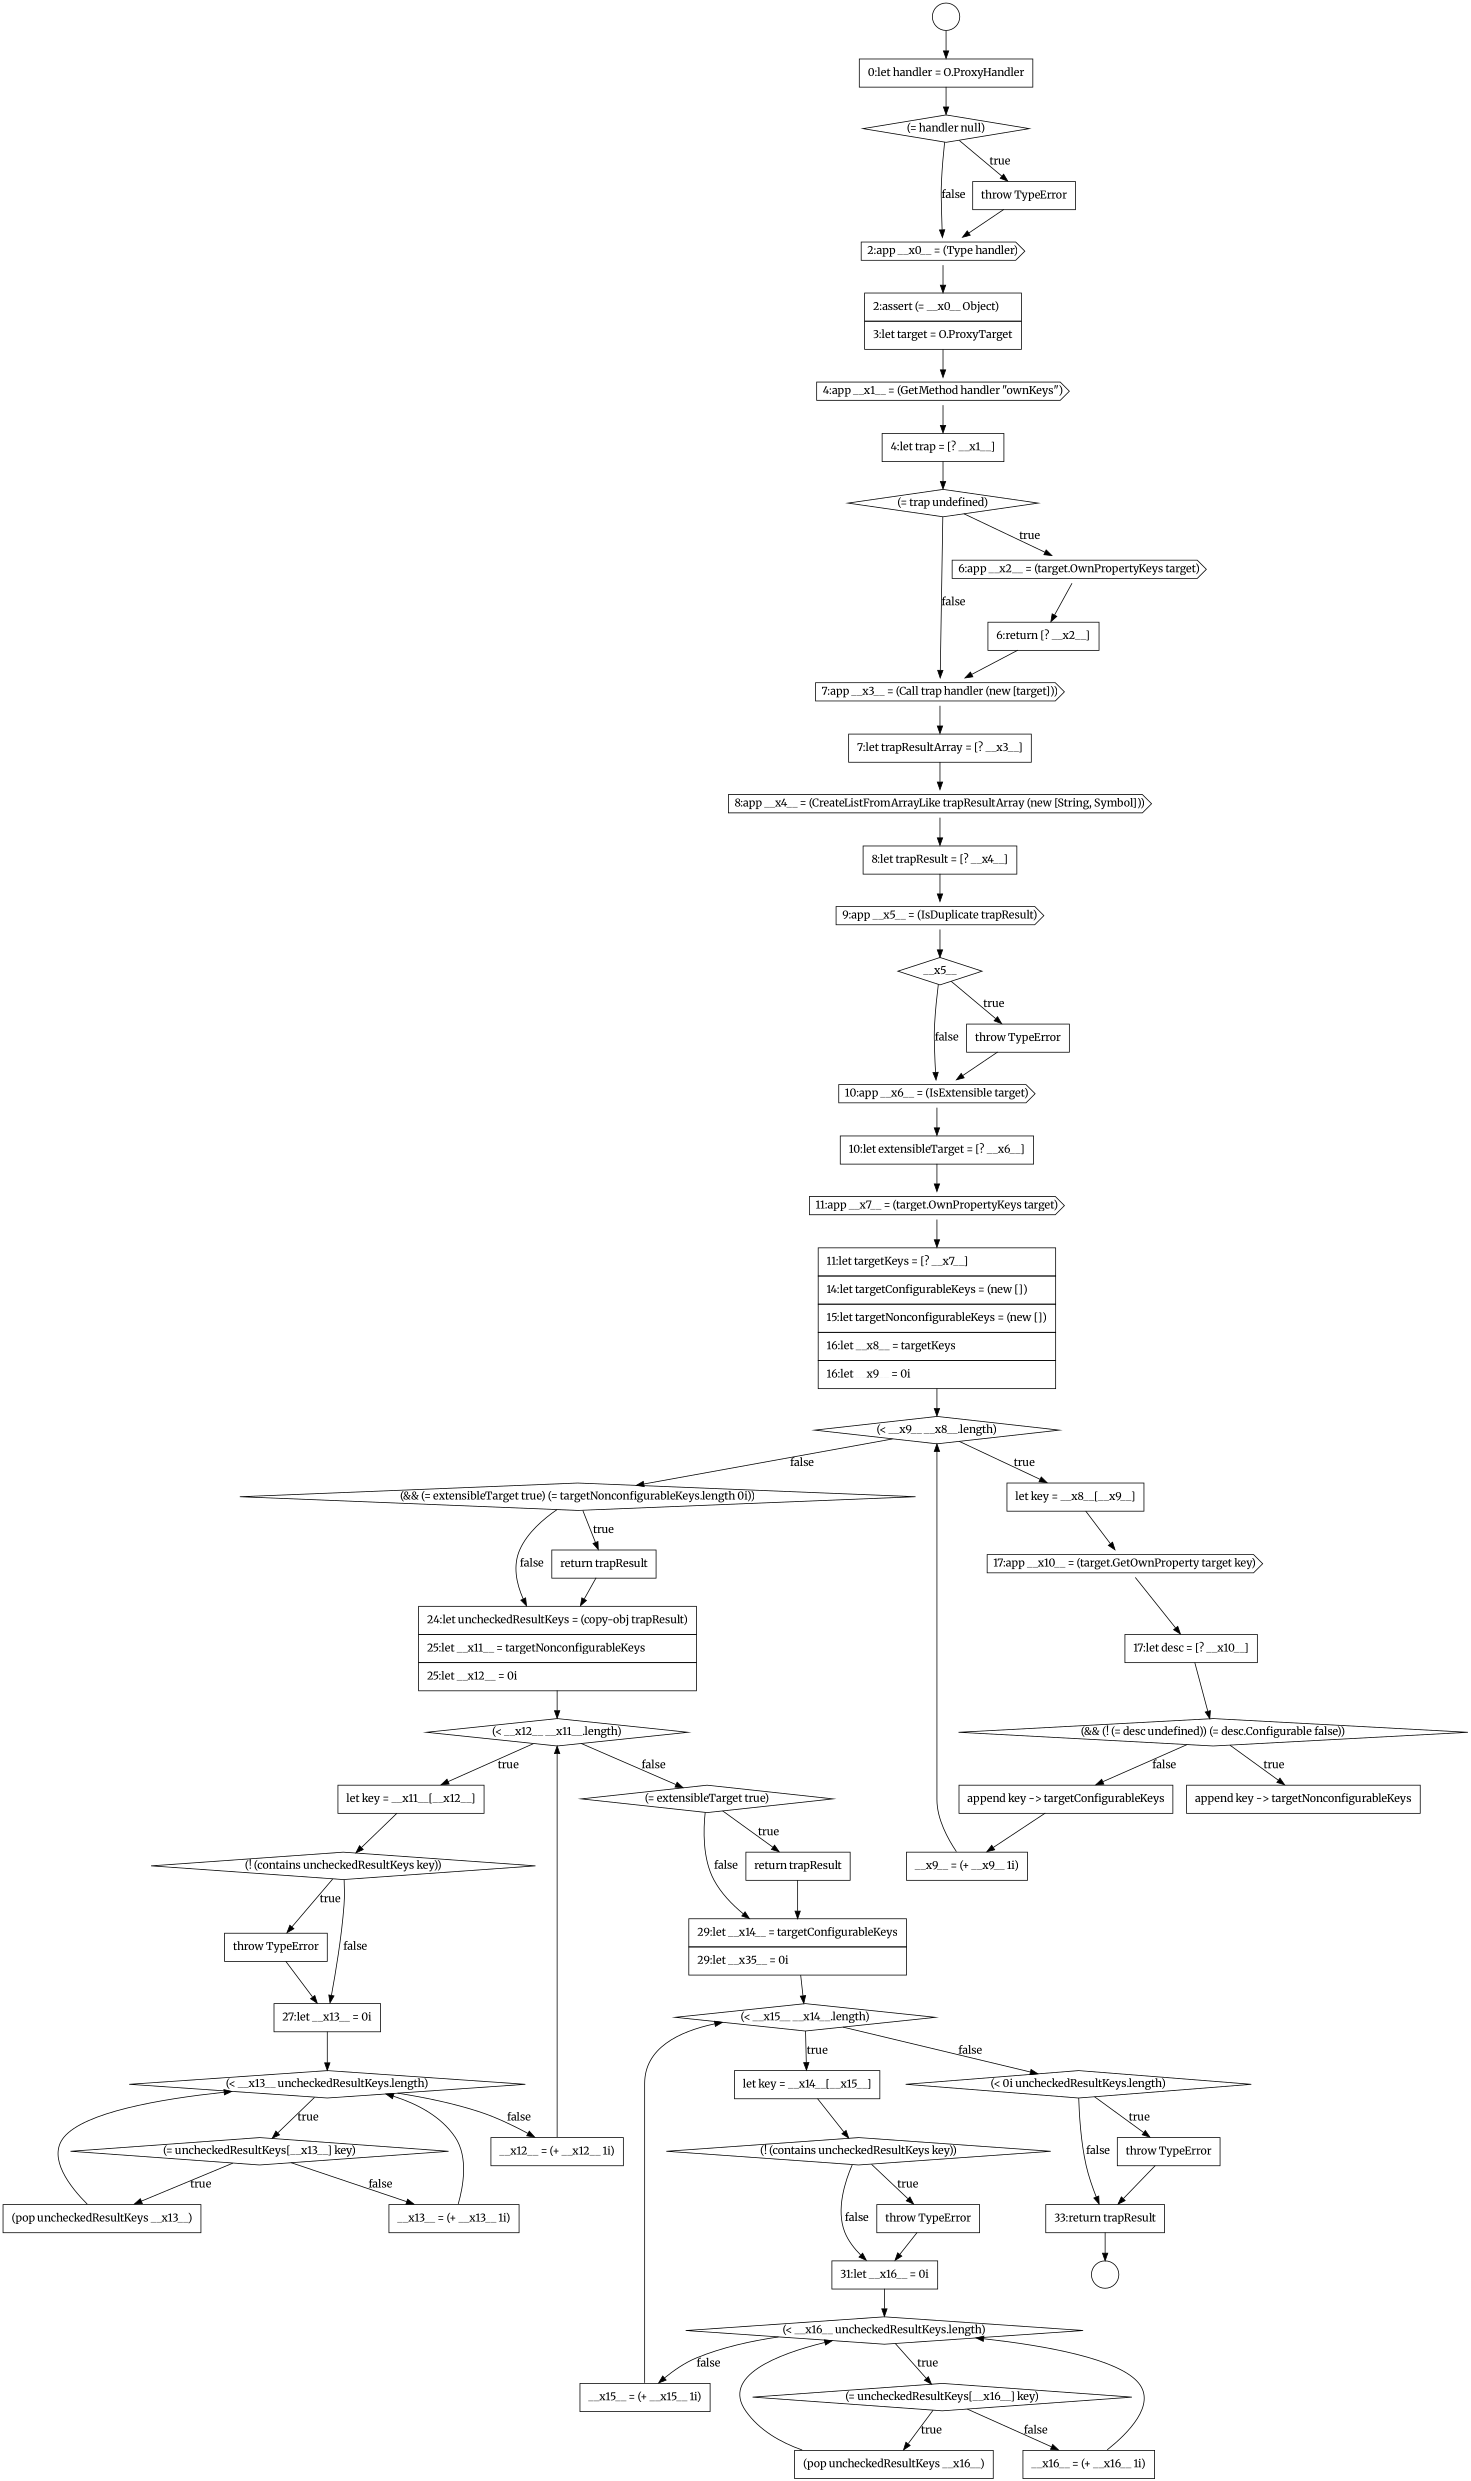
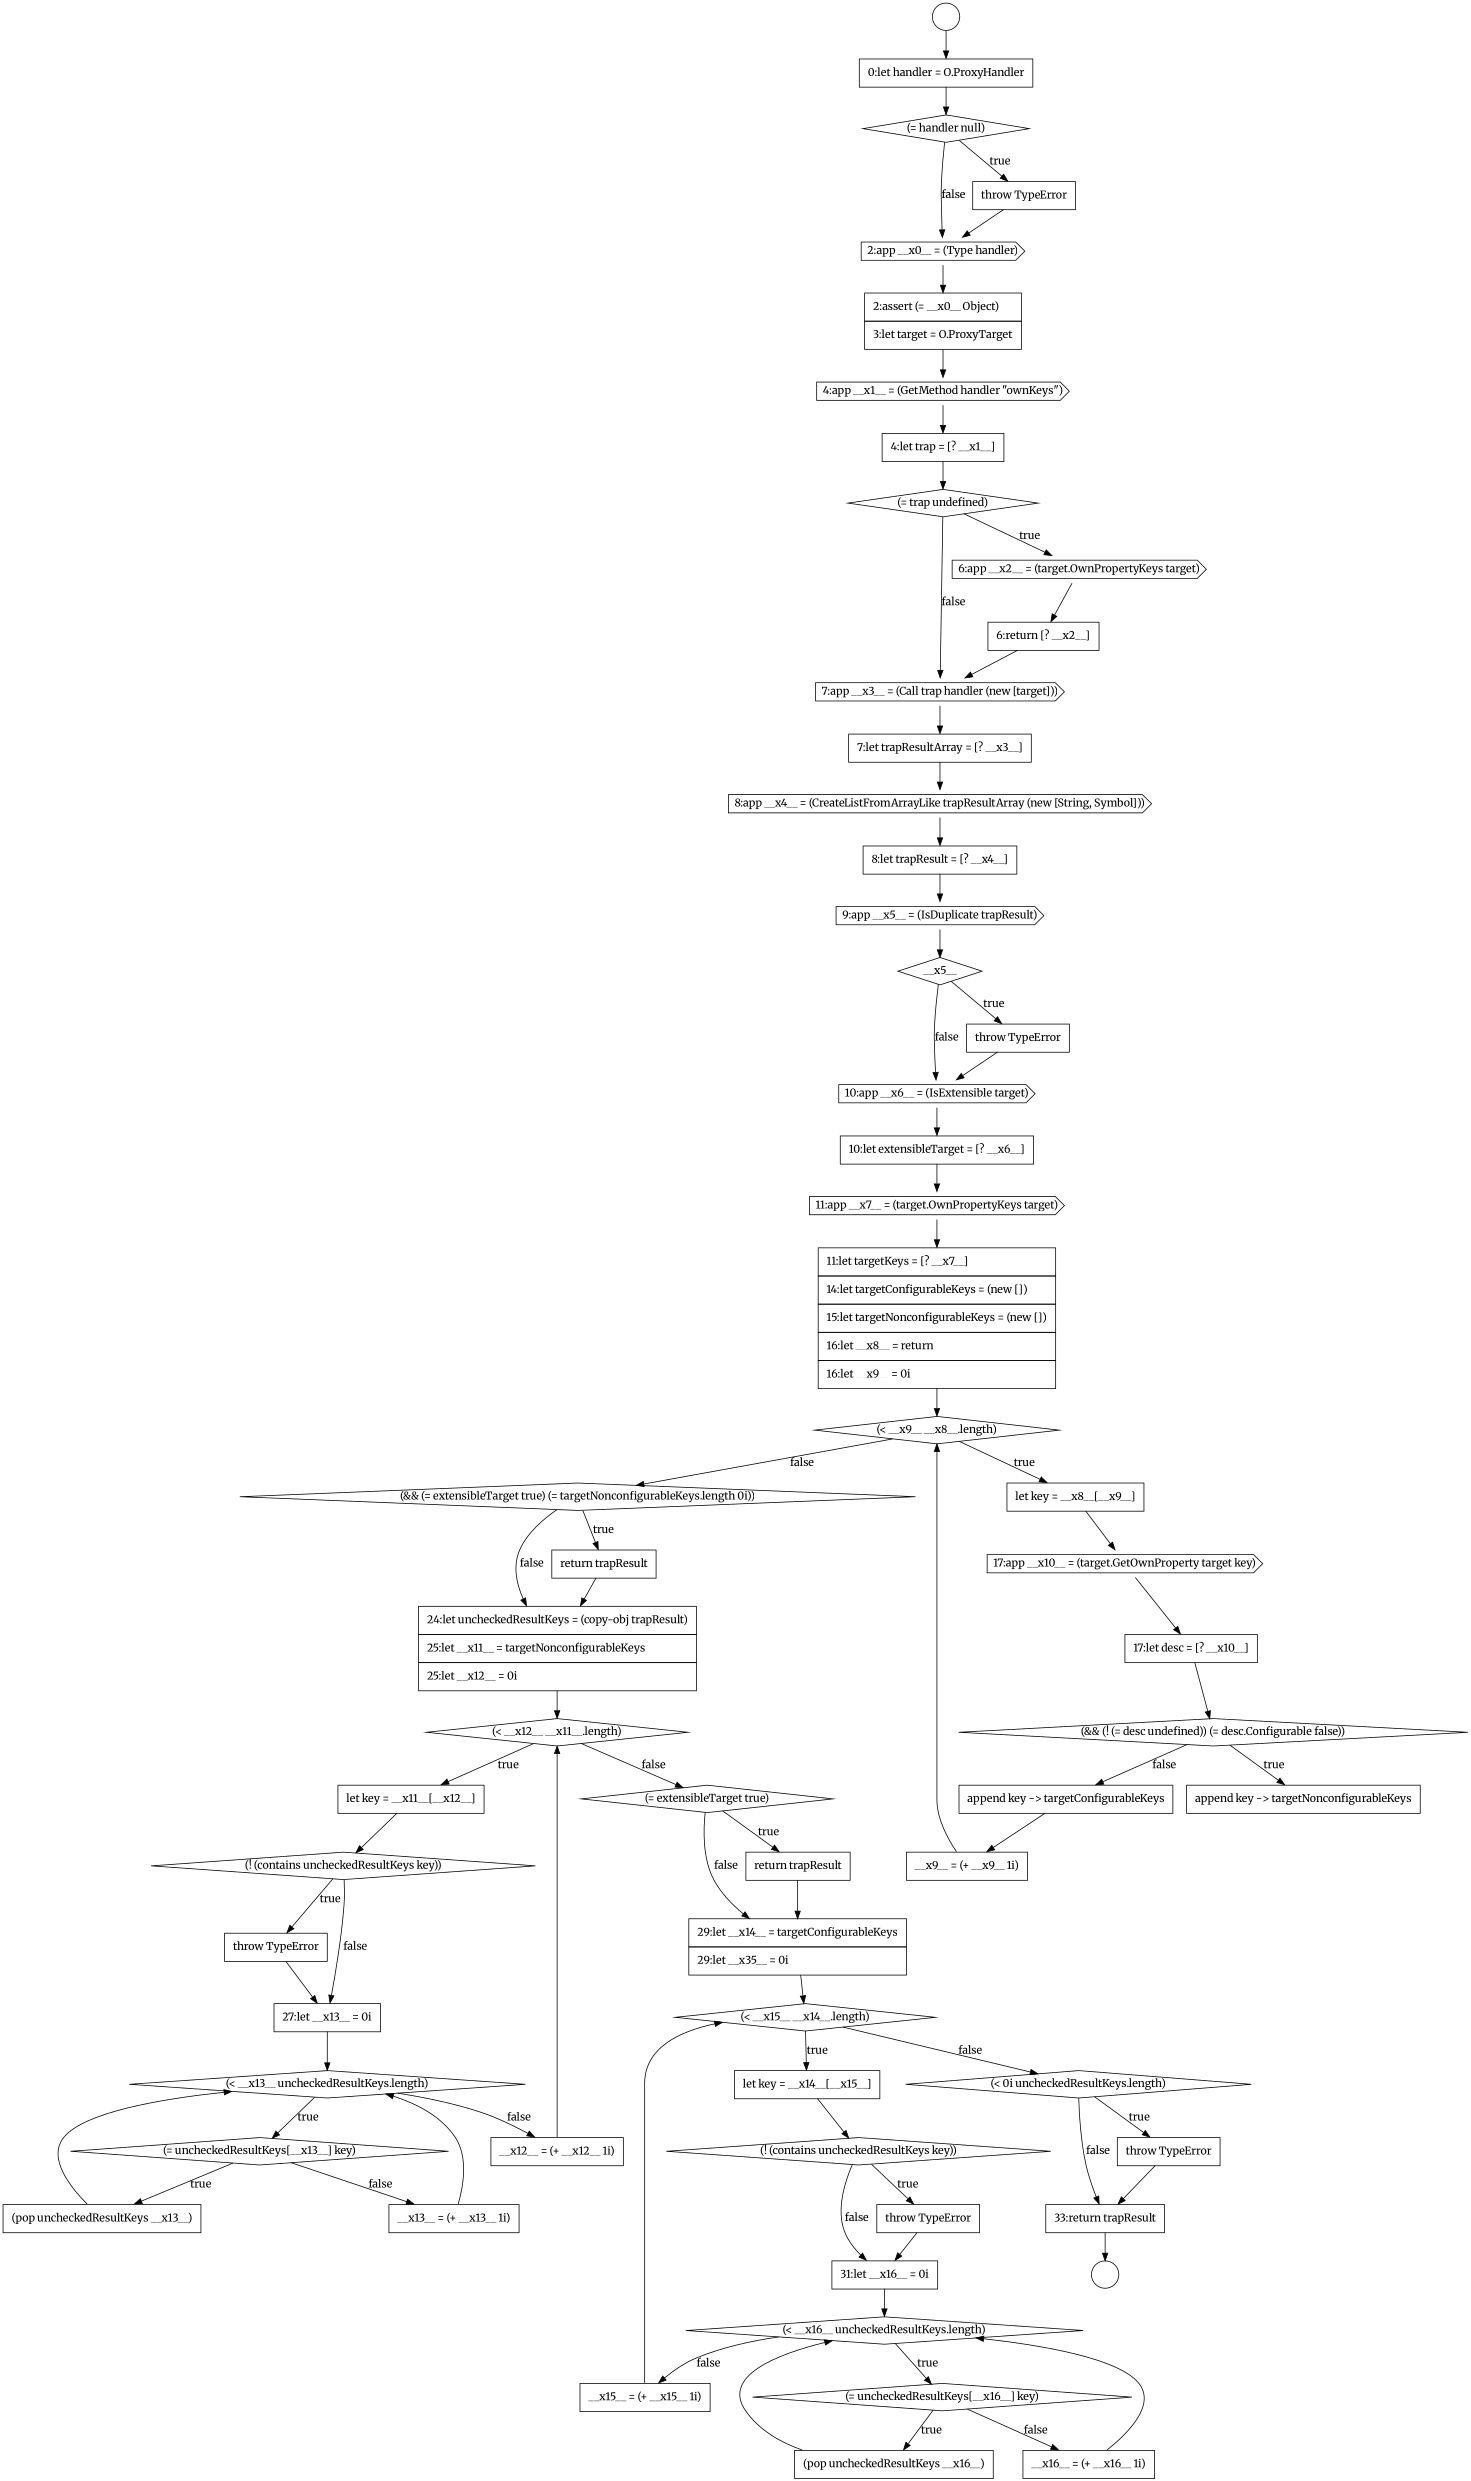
(891, 1346) -> (880, 1346)
